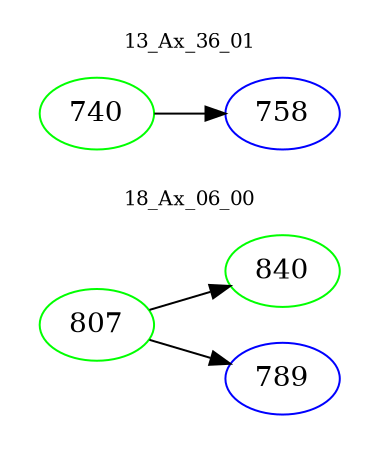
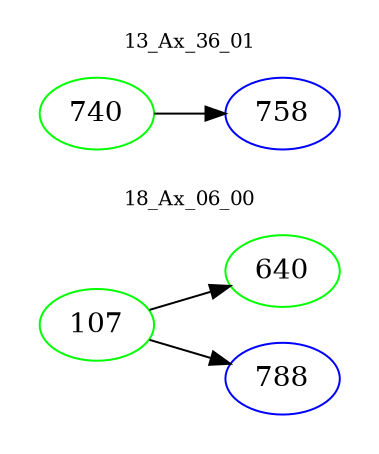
(283, 271) -> (283, 271)
(97, 325) -> (97, 325)
(283, 379) -> (283, 379)
